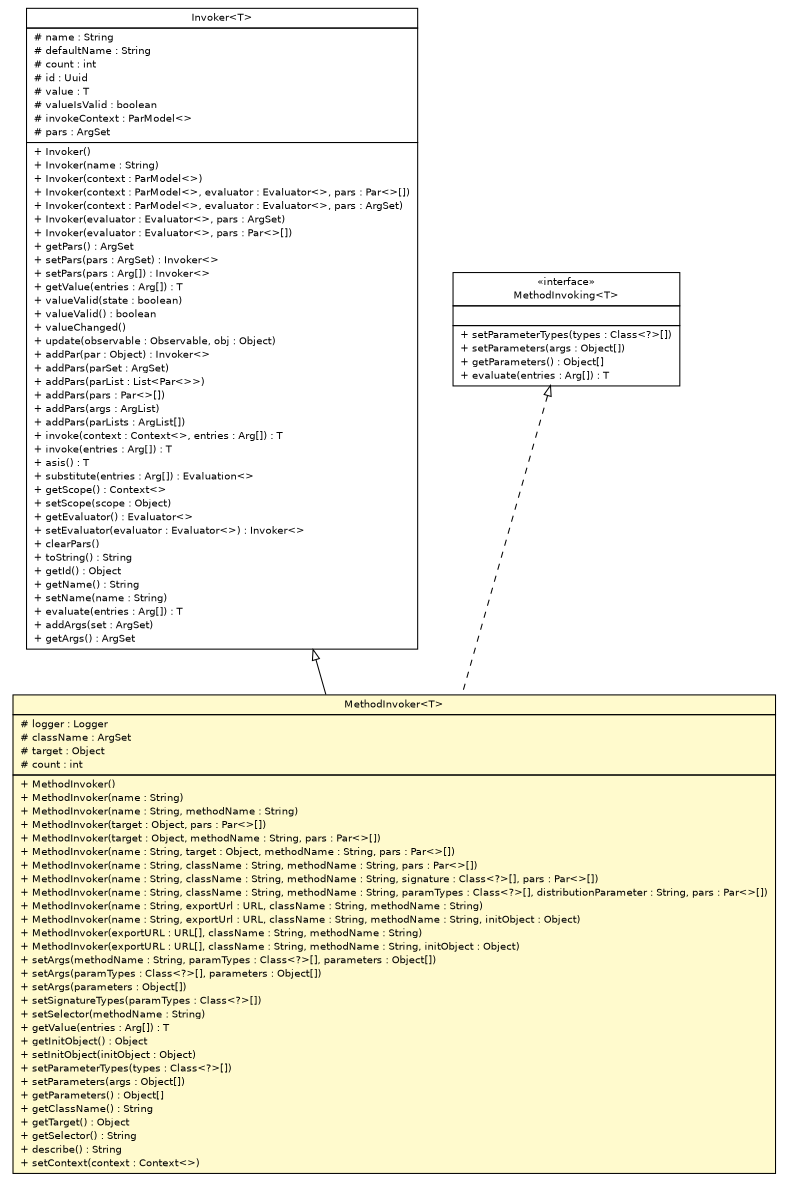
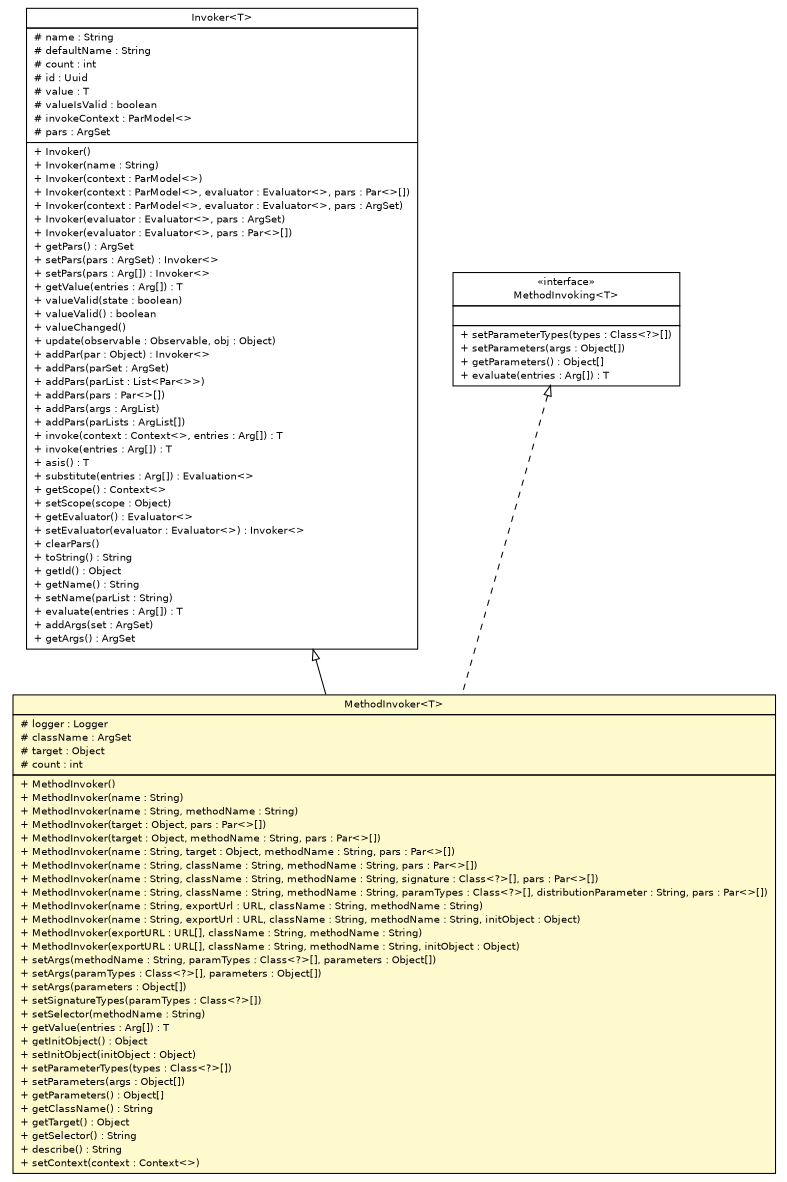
(101, 598) -> (104, 598)
